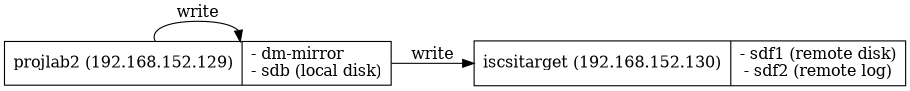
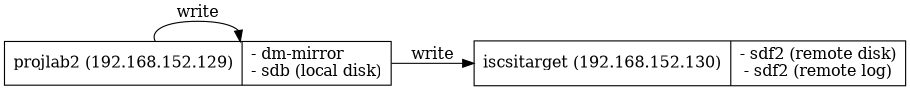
(818, 54) -> (818, 54)
